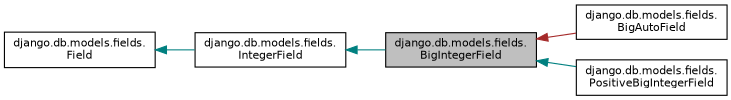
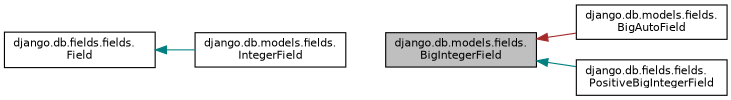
(80, 50) -> (80, 50)
(371, 50) -> none
(652, 78) -> (652, 78)
